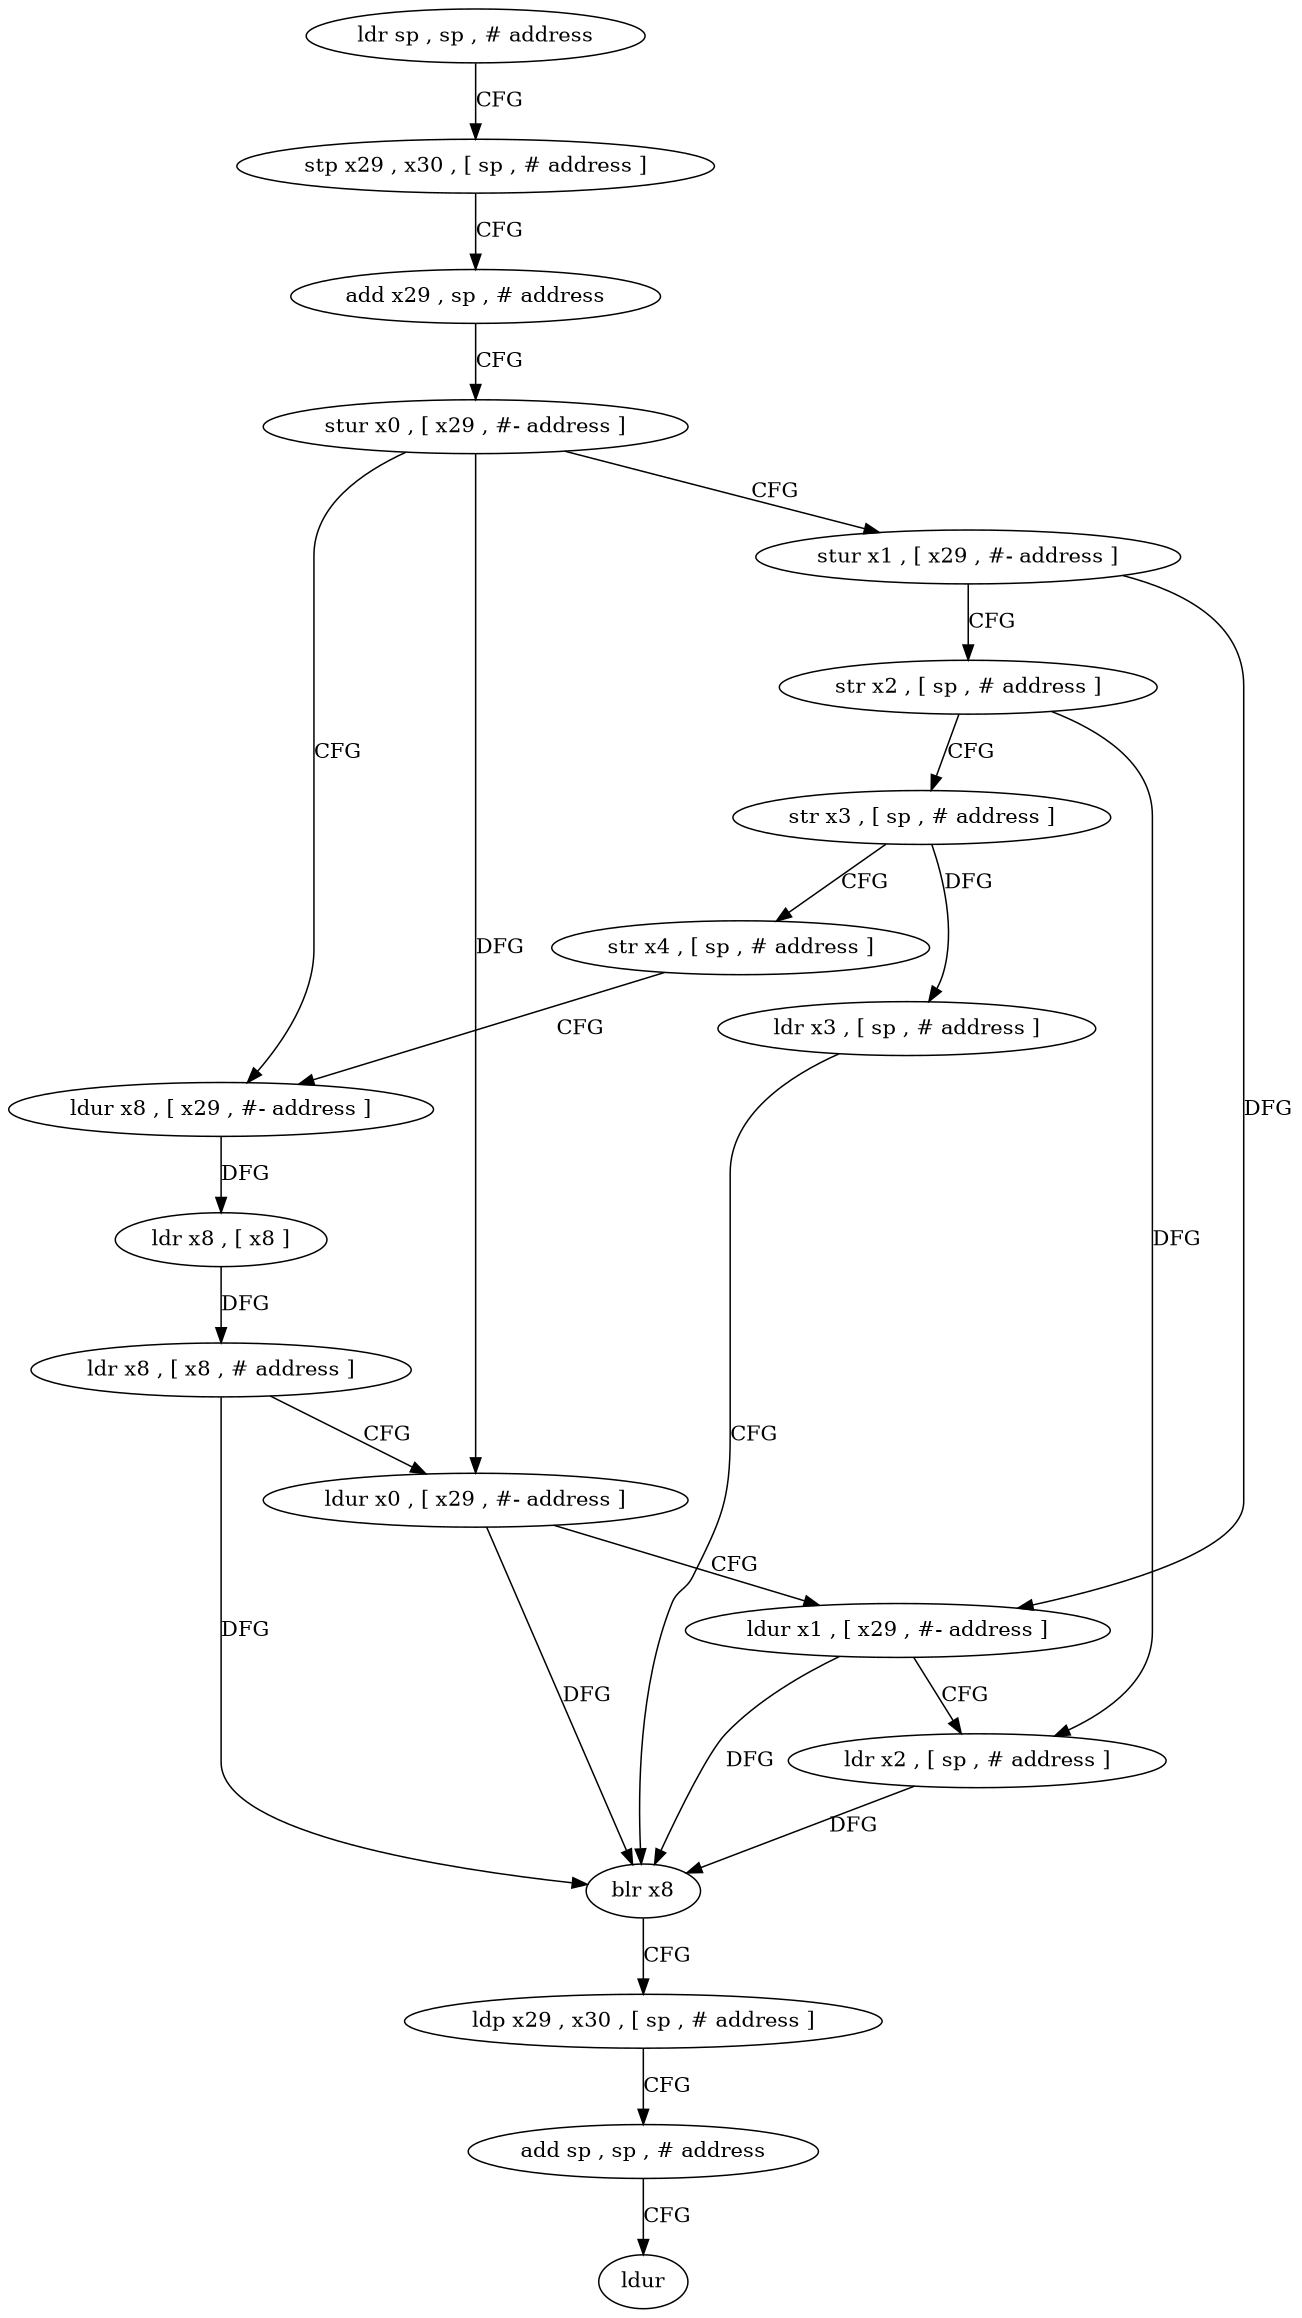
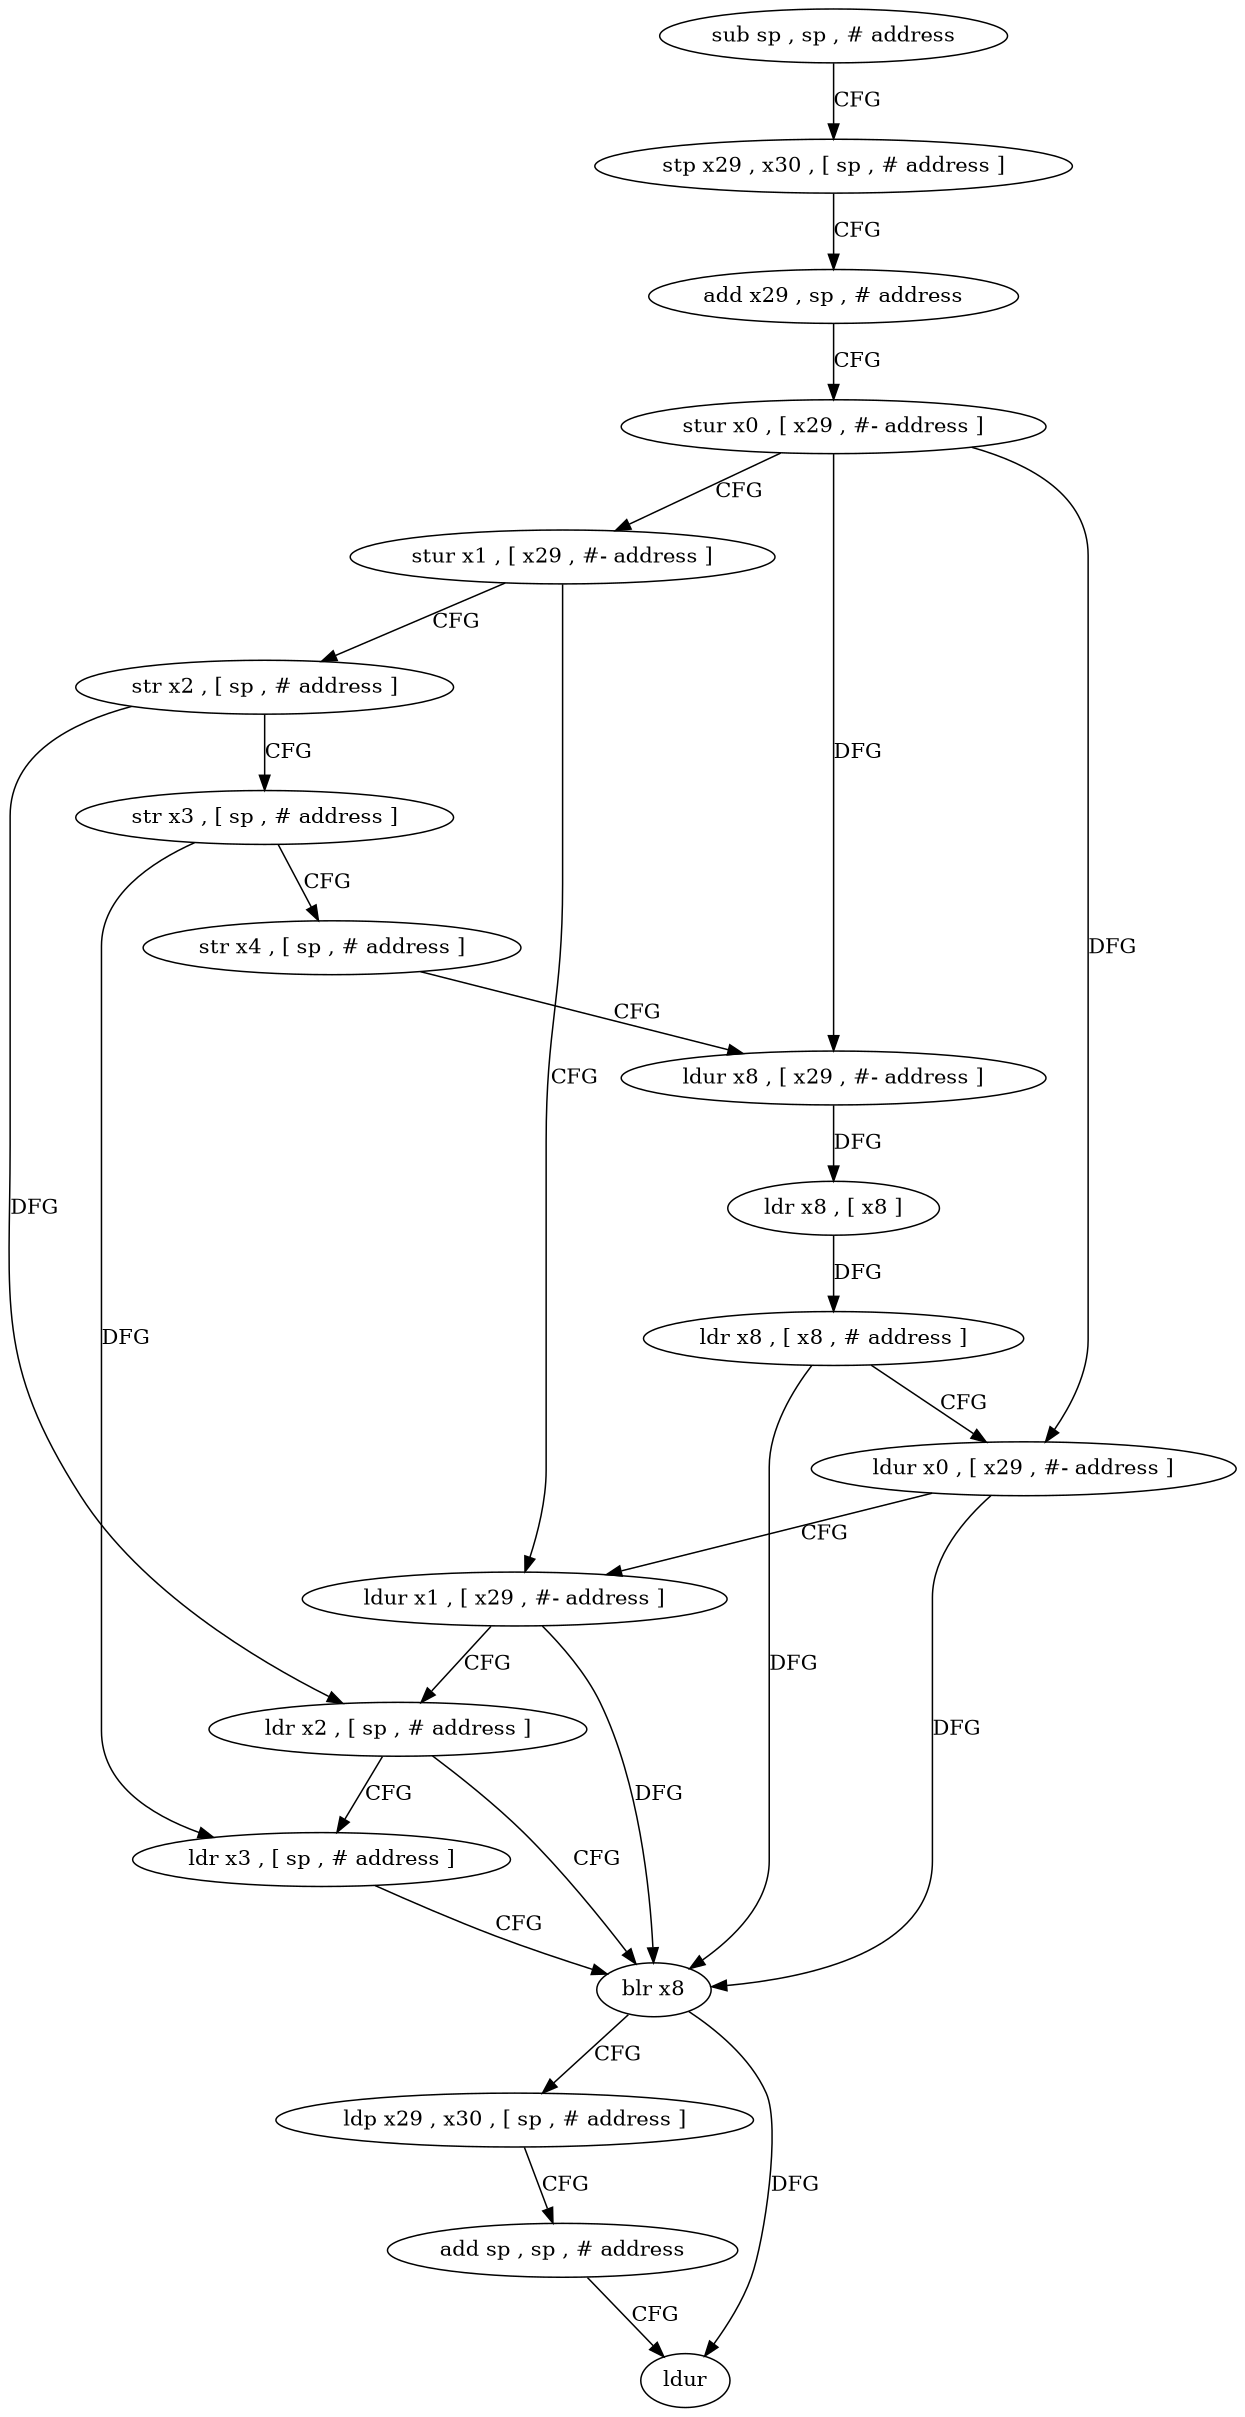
(476, 36) -> (834, 36)
(338, 752) -> (858, 752)
(1268, 1109) -> (575, 1078)
none -> (364, 1788)
(854, 1826) -> (597, 1860)
none -> (771, 2167)
